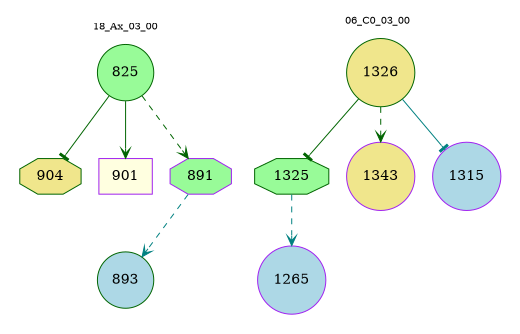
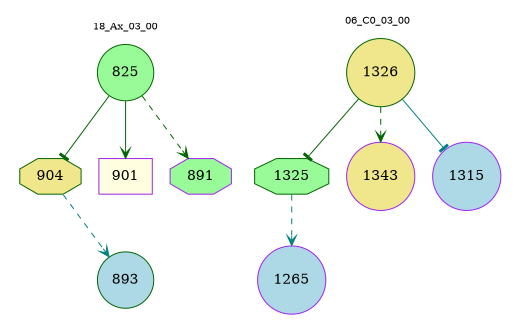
(168, 222) -> (83, 222)
